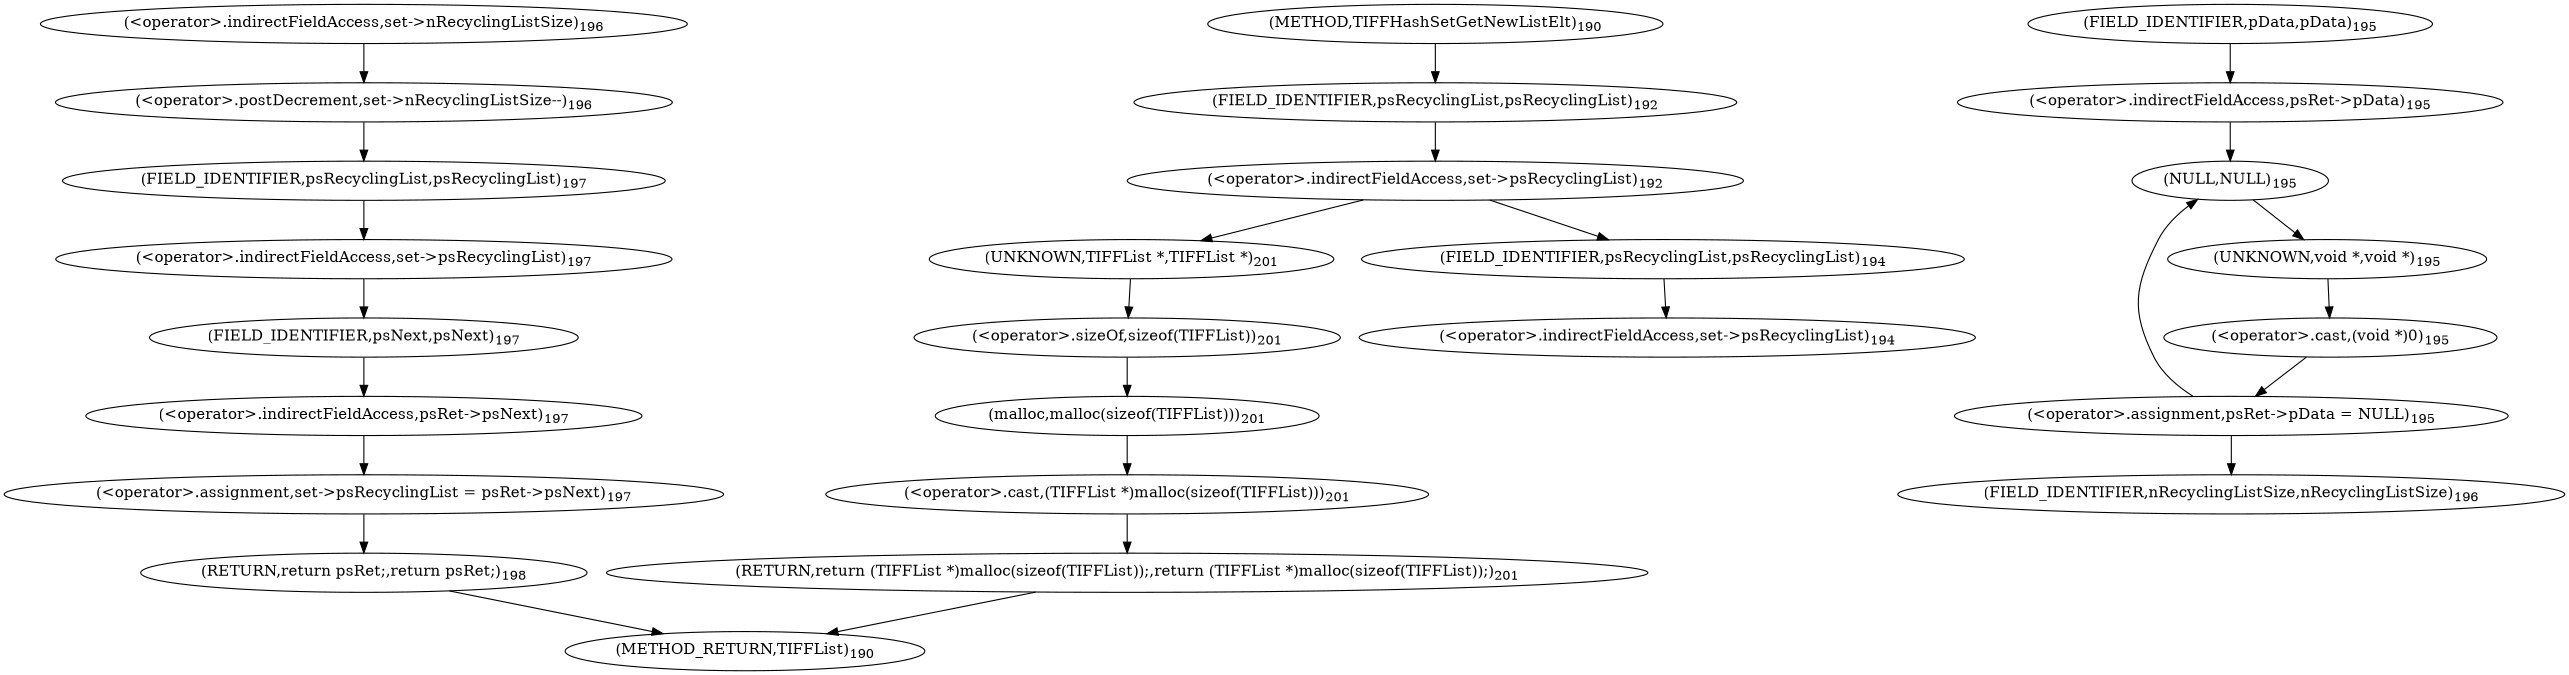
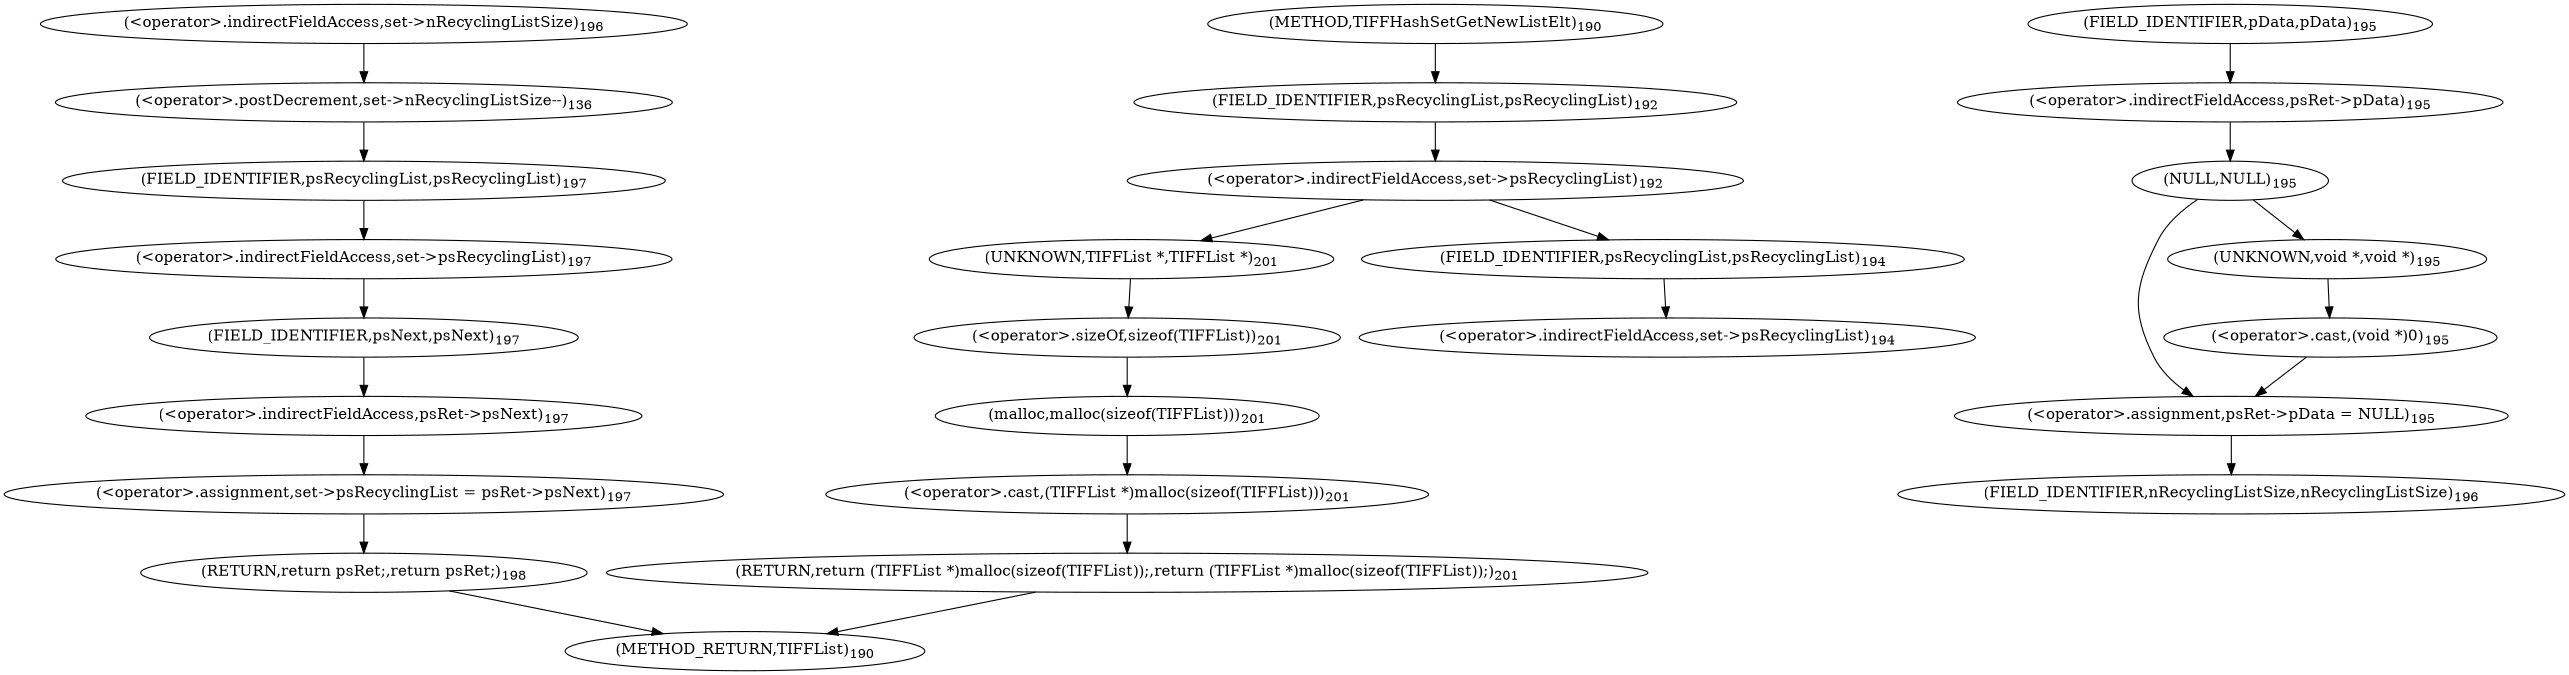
(580, 101) -> (580, 101)
(2139, 303) -> (2139, 292)
